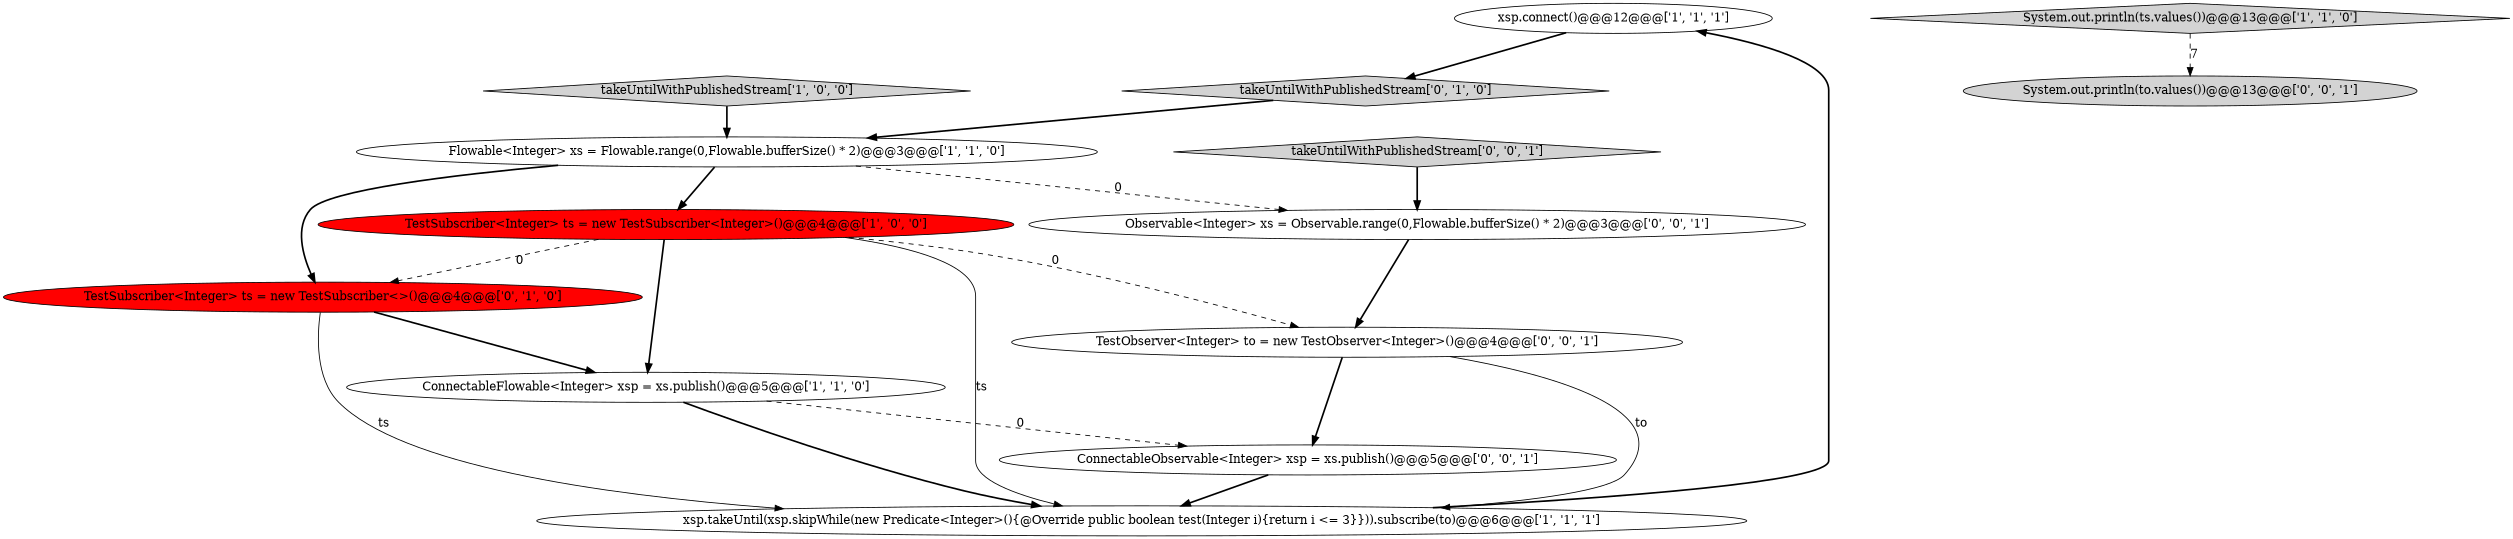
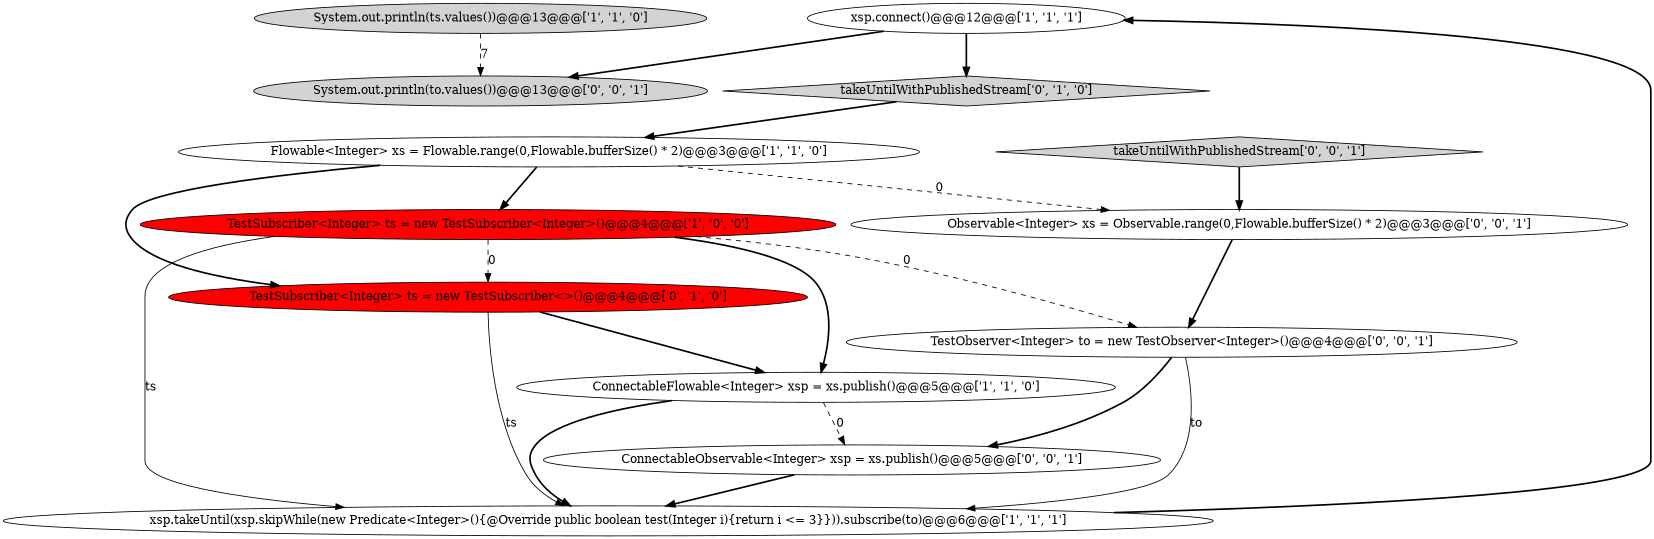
(2190, 18) -> (481, 18)
none -> (731, 54)
(727, 91) -> none
